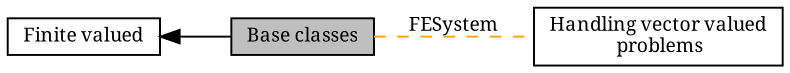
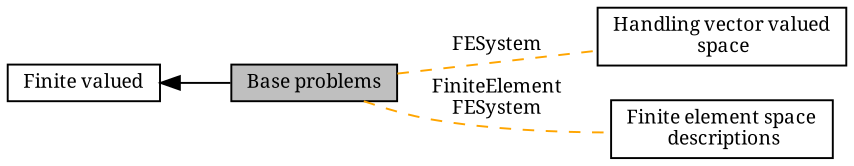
(303, 37) -> (314, 83)
(658, 37) -> (722, 37)
none -> (722, 129)
